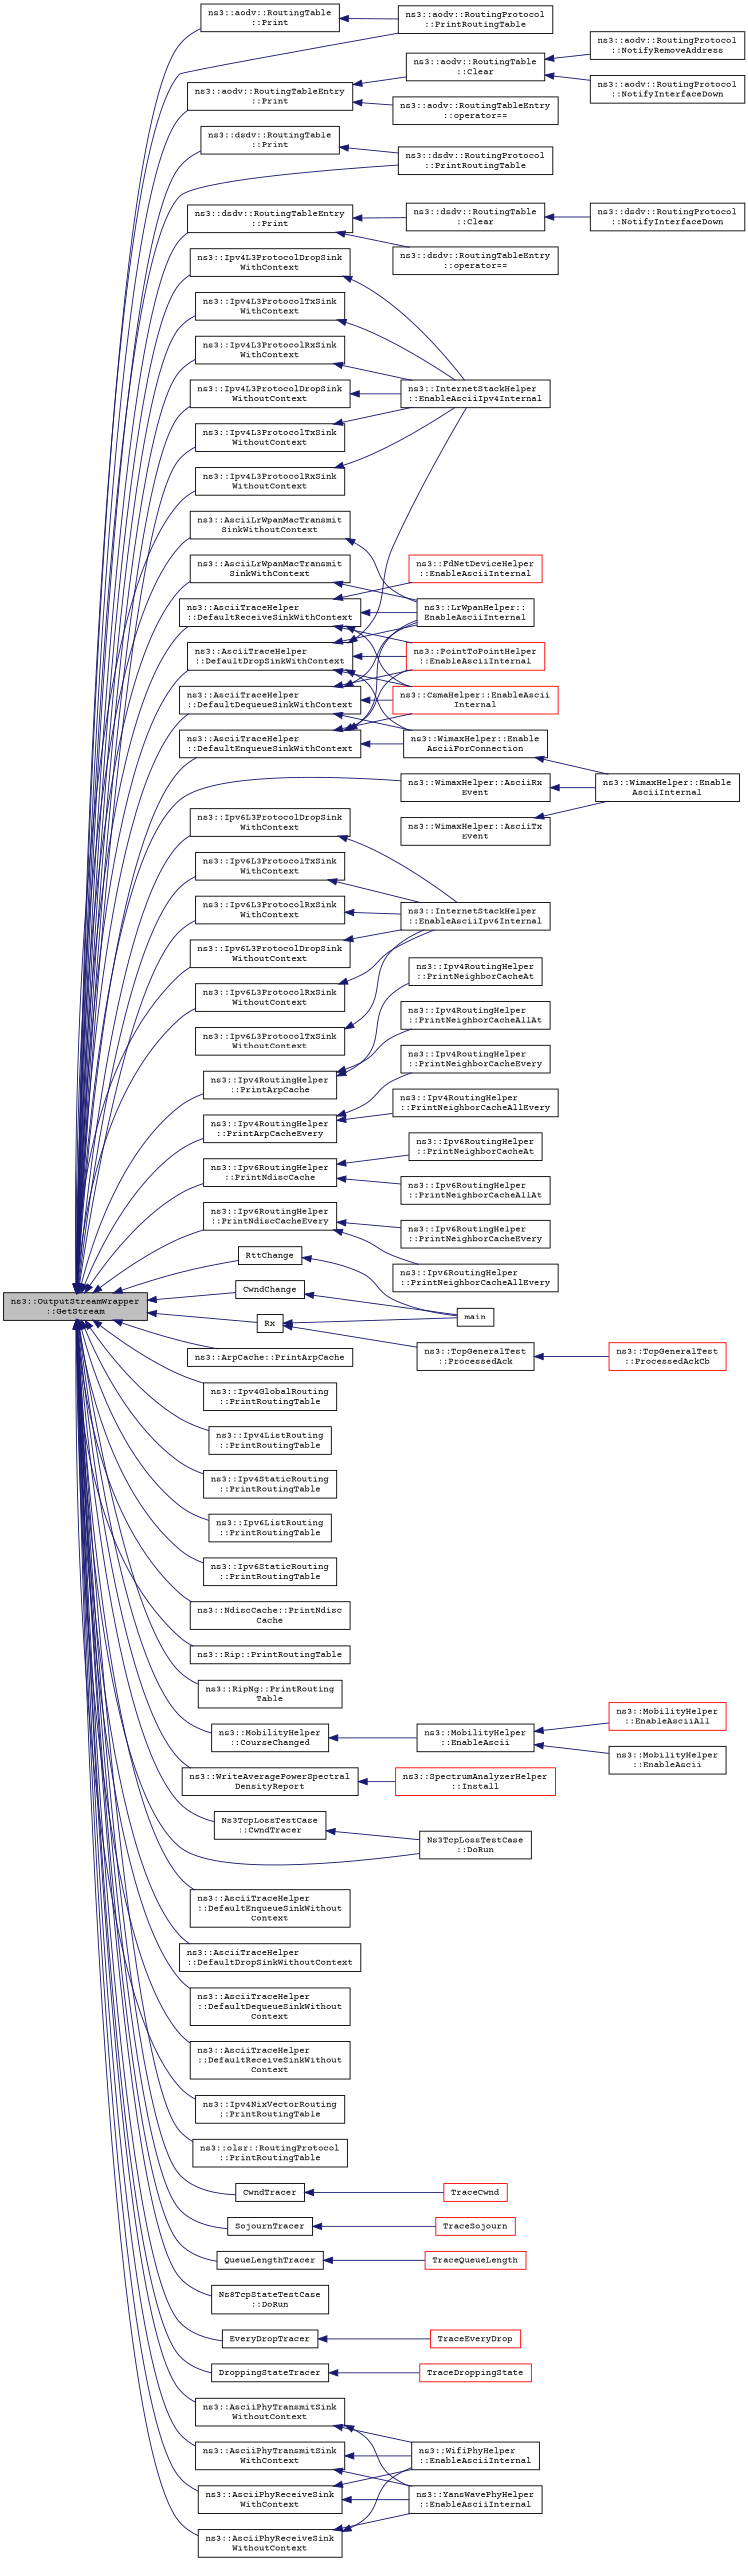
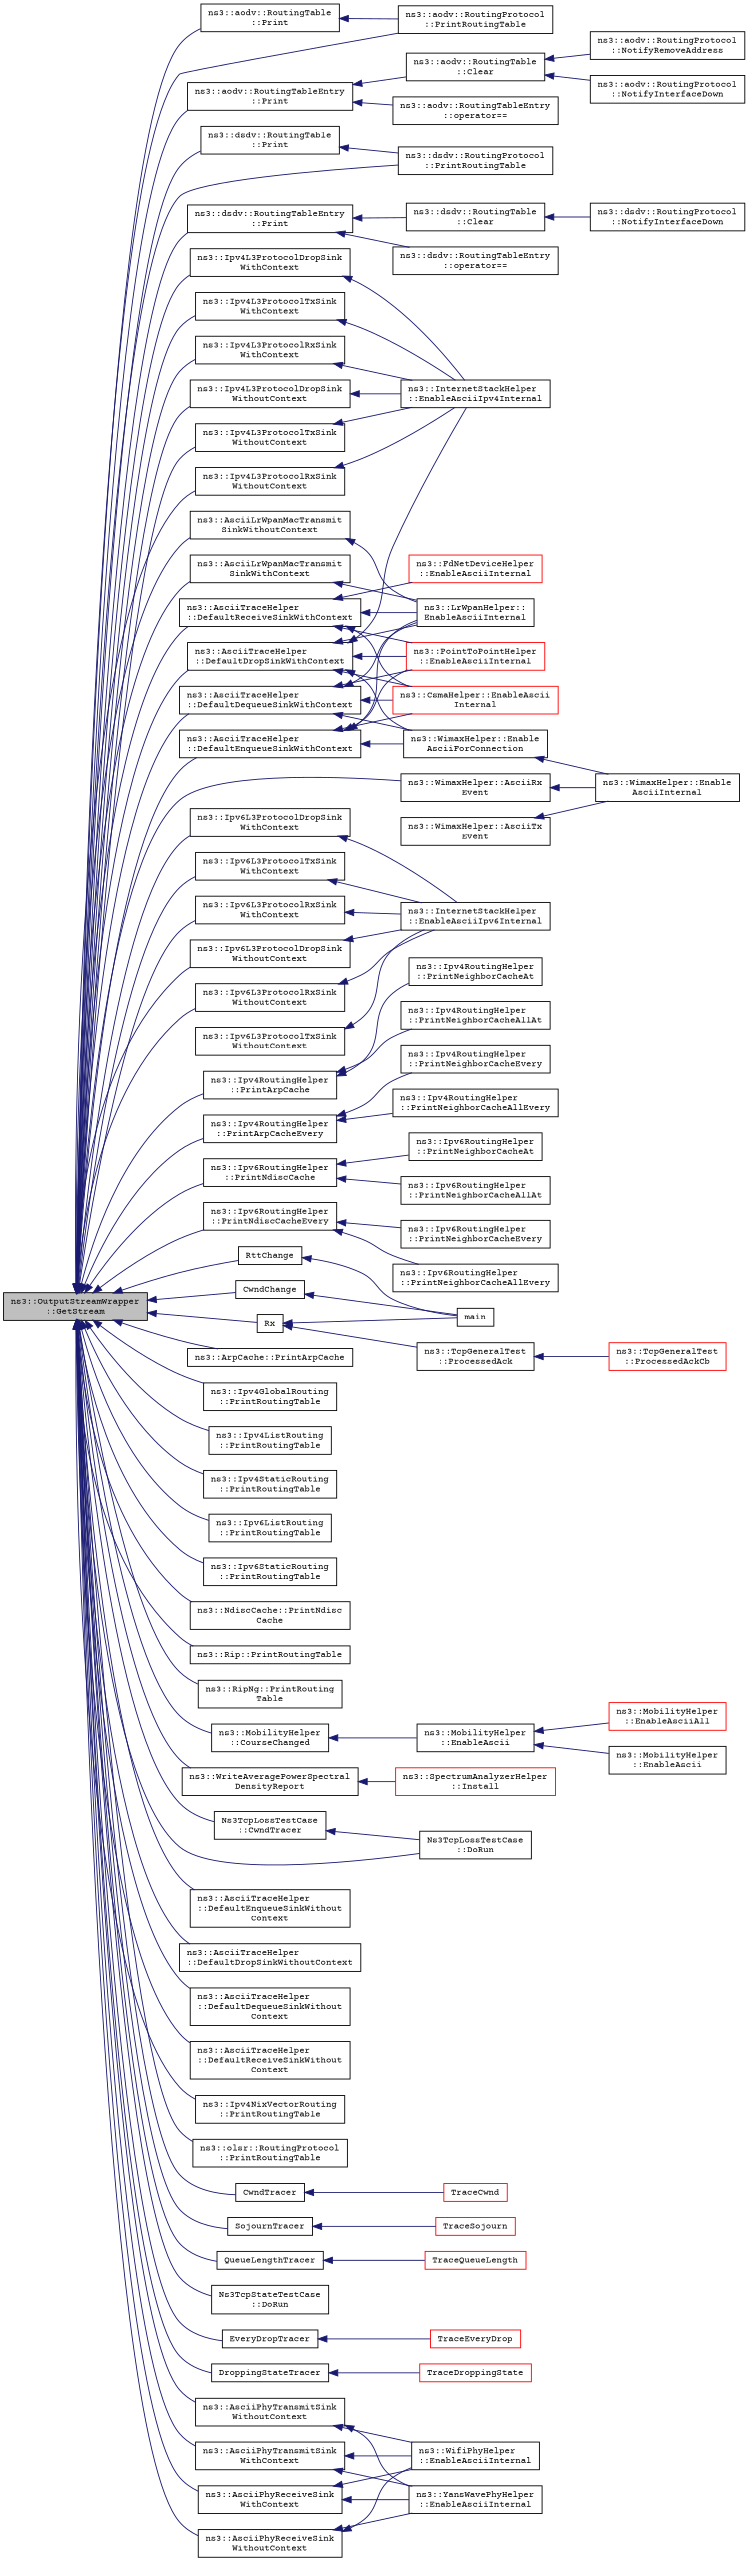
(270, 2300) -> (270, 2300)
